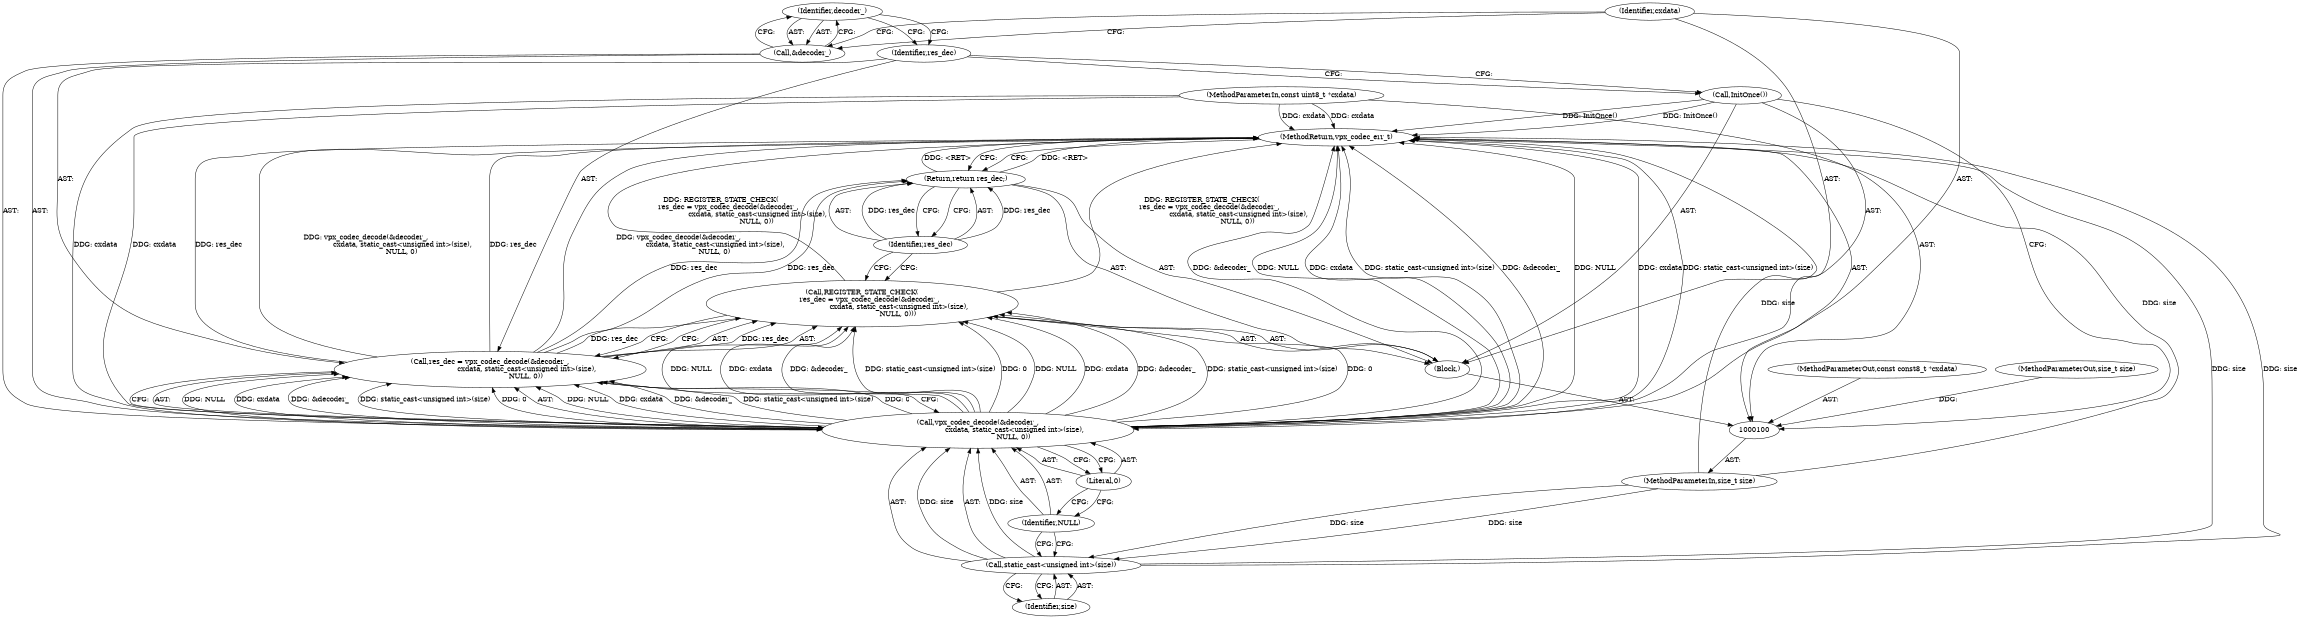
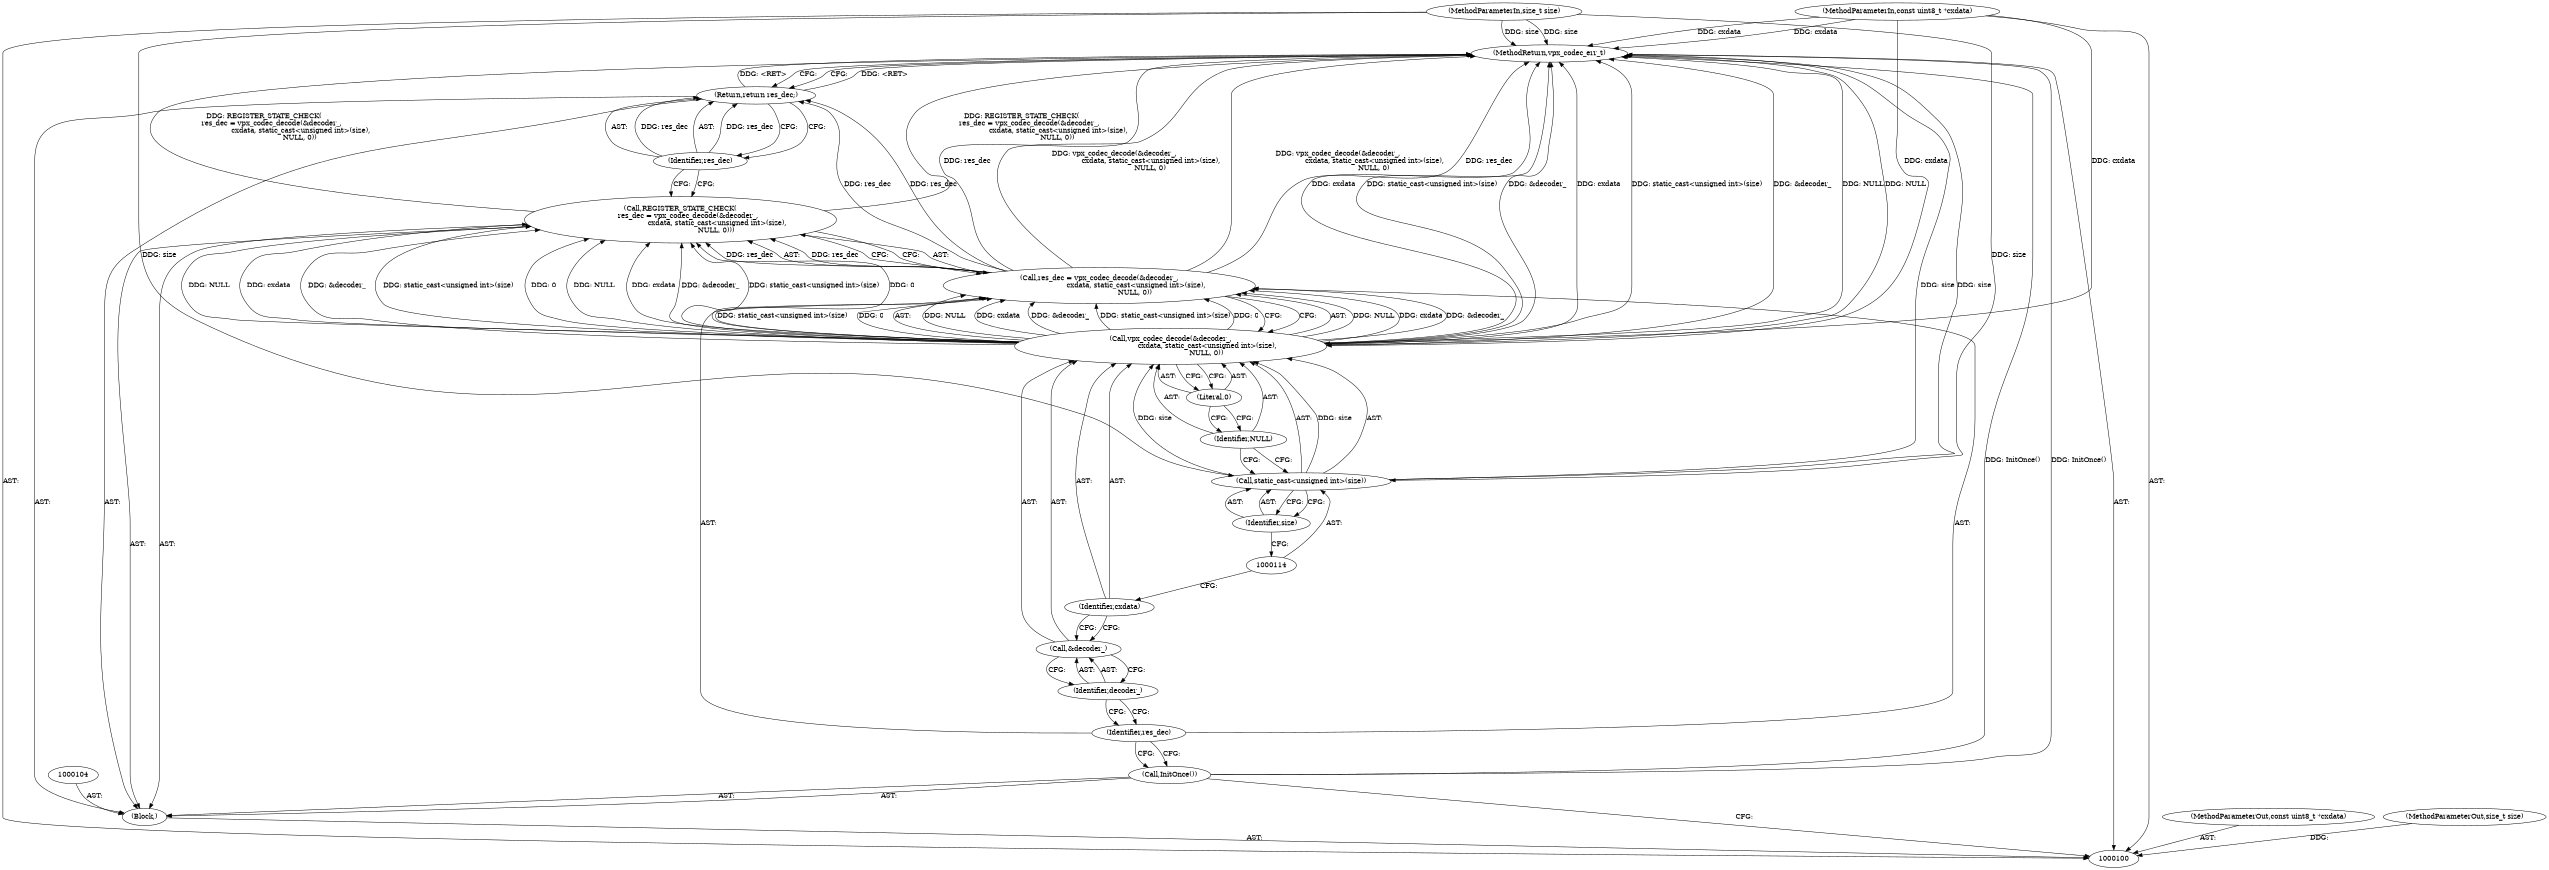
(1877, 369) -> (2269, 817)
(1729, 454) -> (3, 763)
none -> (1271, 565)
none -> (73, 775)
